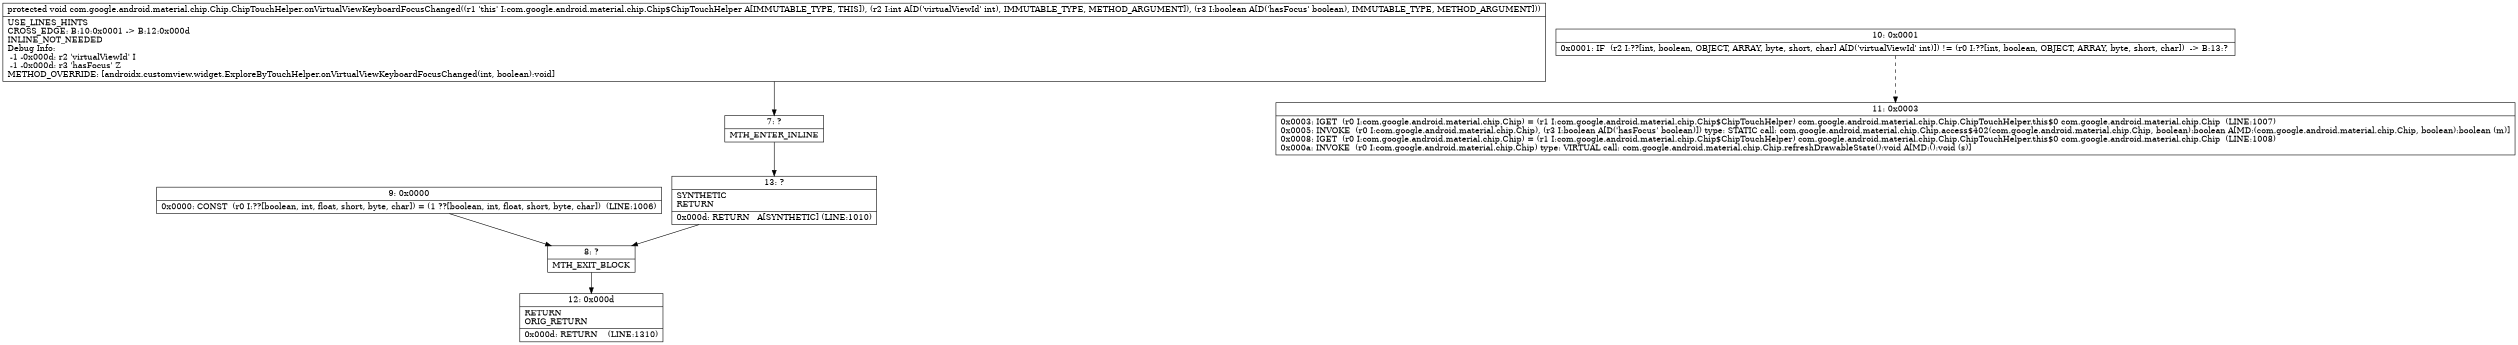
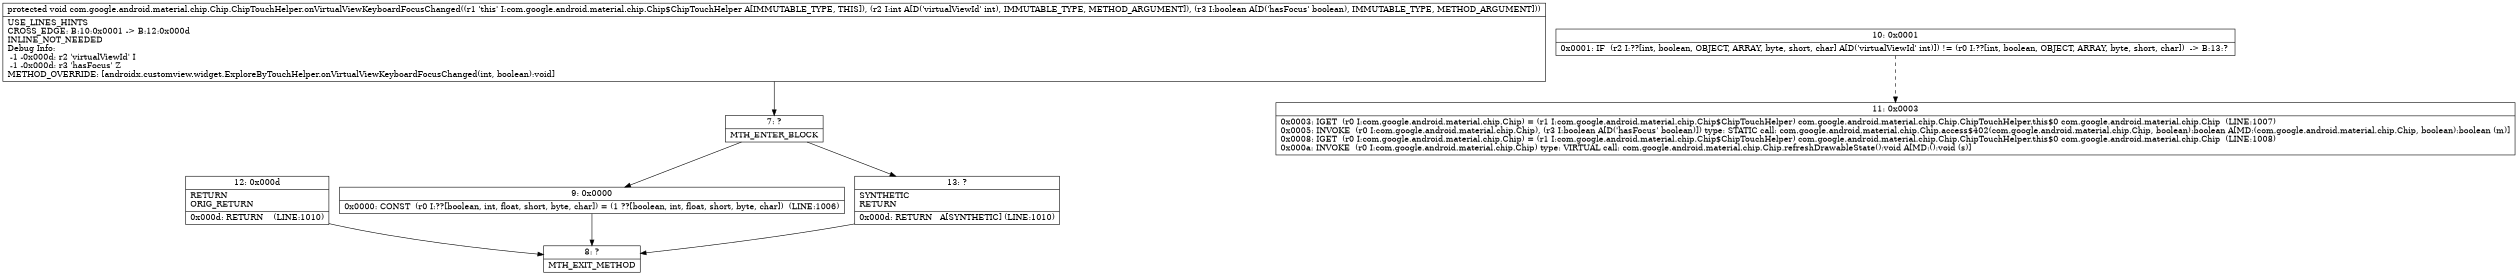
(774, 135) -> (774, 135)
none -> (686, 164)
(591, 265) -> (592, 265)
(591, 280) -> (433, 242)
(591, 335) -> (257, 218)
